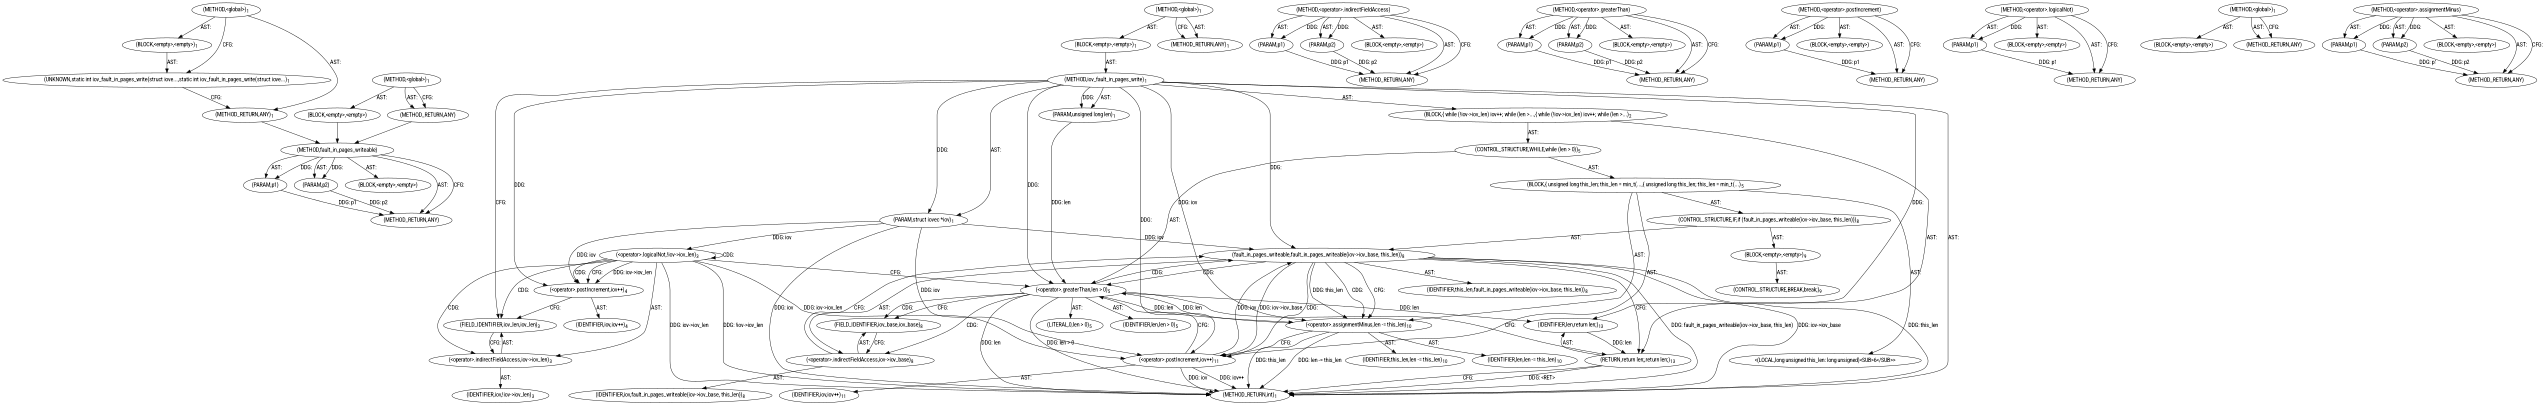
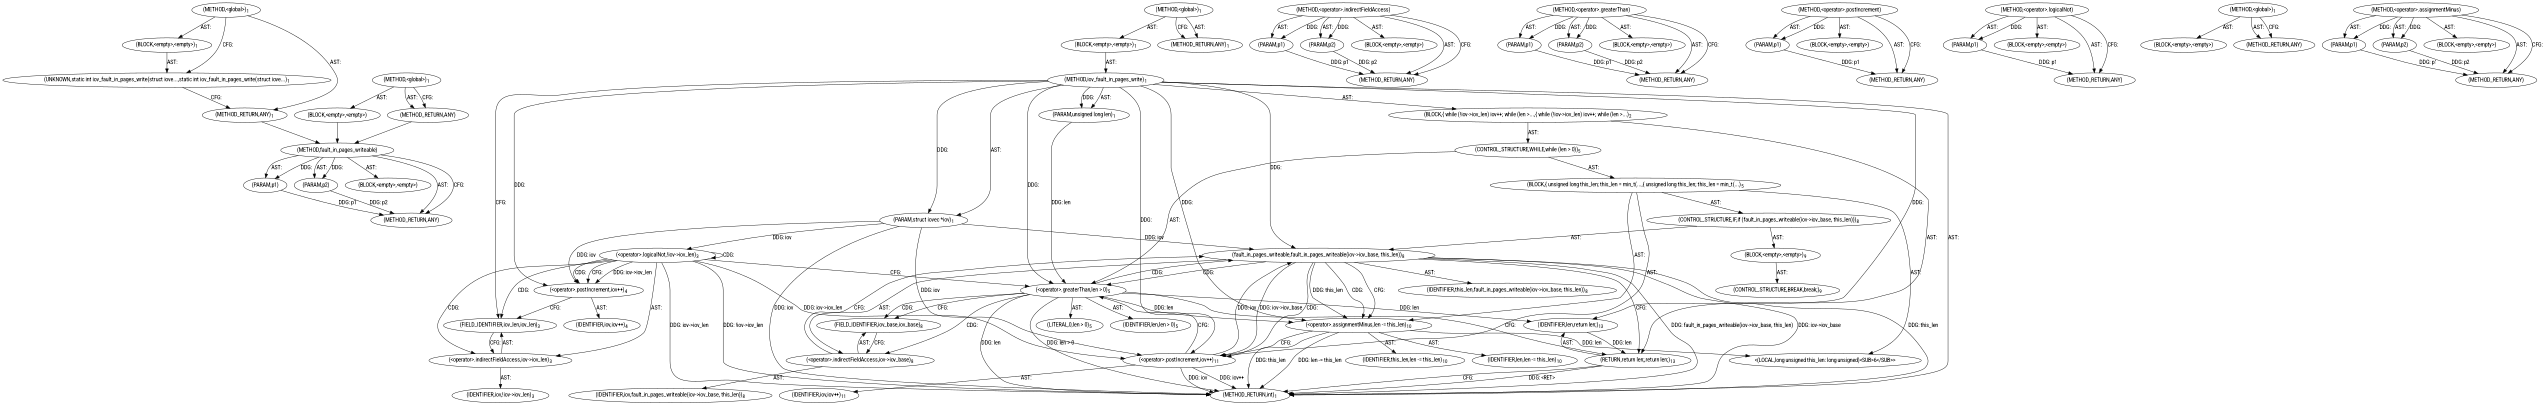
(1188, 203) -> (1188, 203)
(1182, 310) -> (1578, 342)
